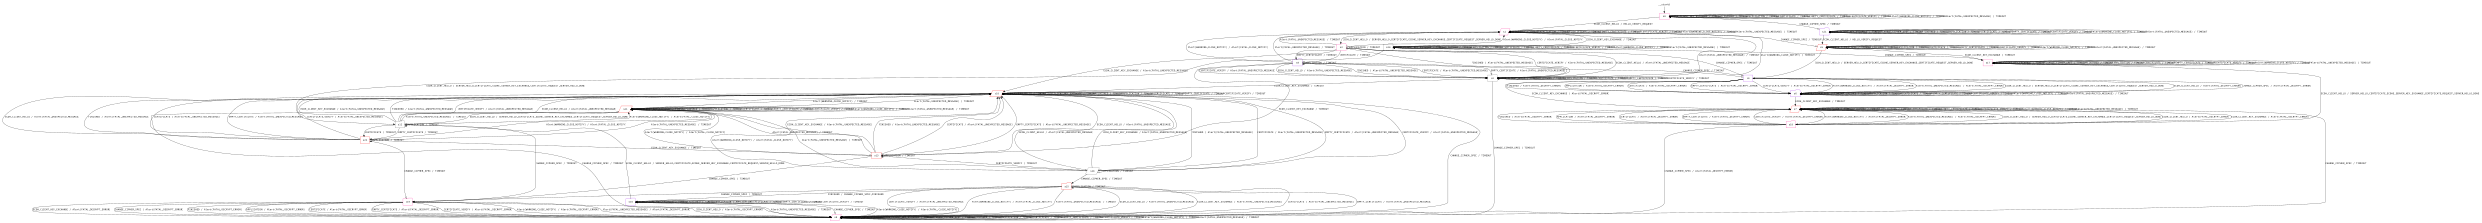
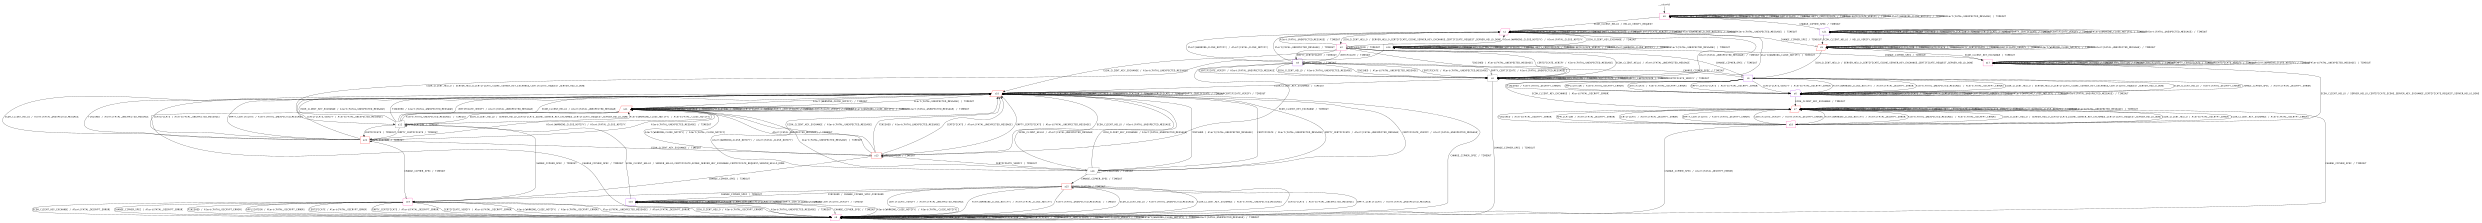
(1067, 186) -> (1067, 186)
